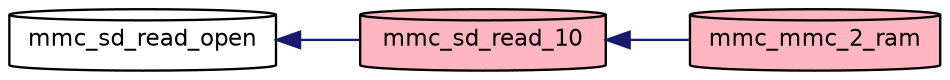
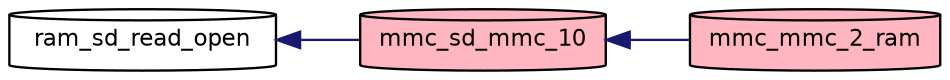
(143, 40) -> (143, 40)
(483, 40) -> (483, 40)
